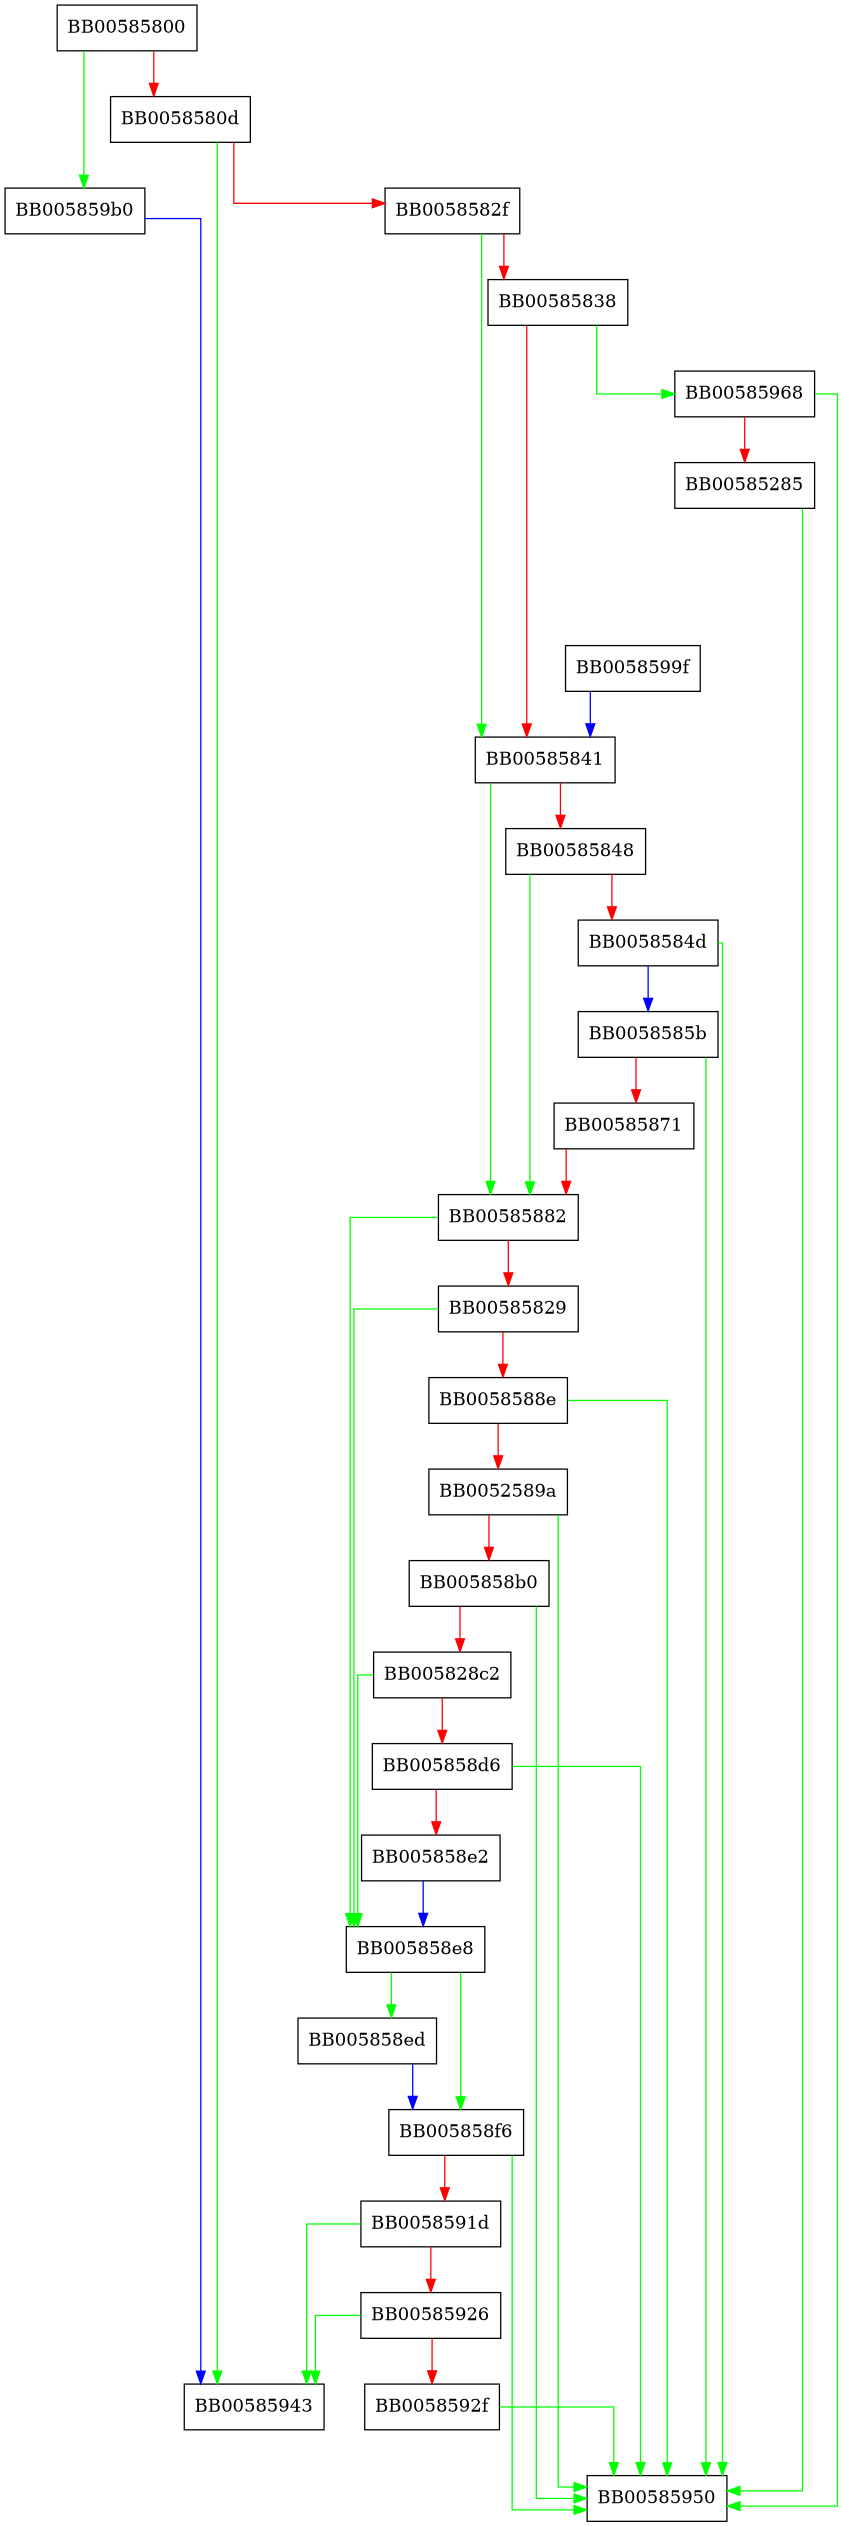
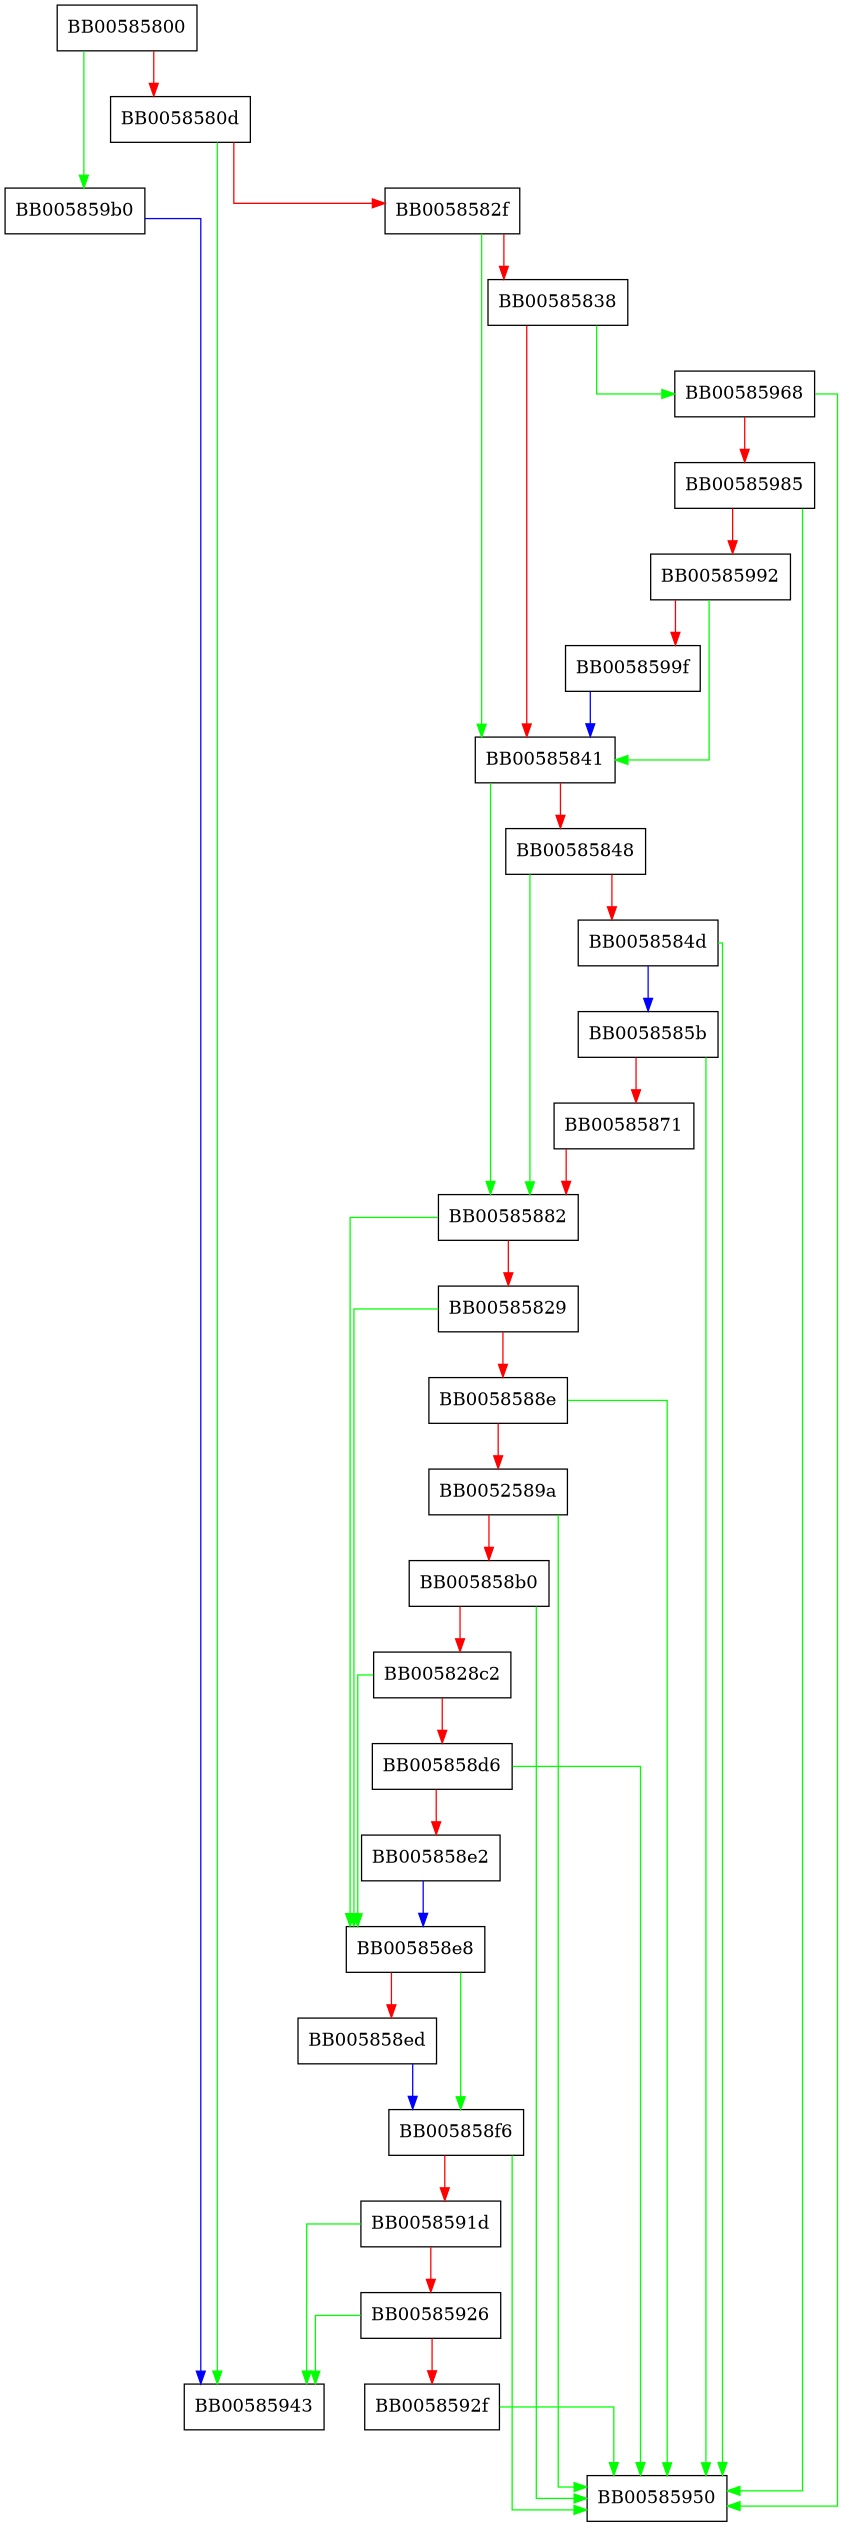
(745, 485) -> (745, 485)
none -> (721, 577)
(391, 1989) -> (391, 1989)
